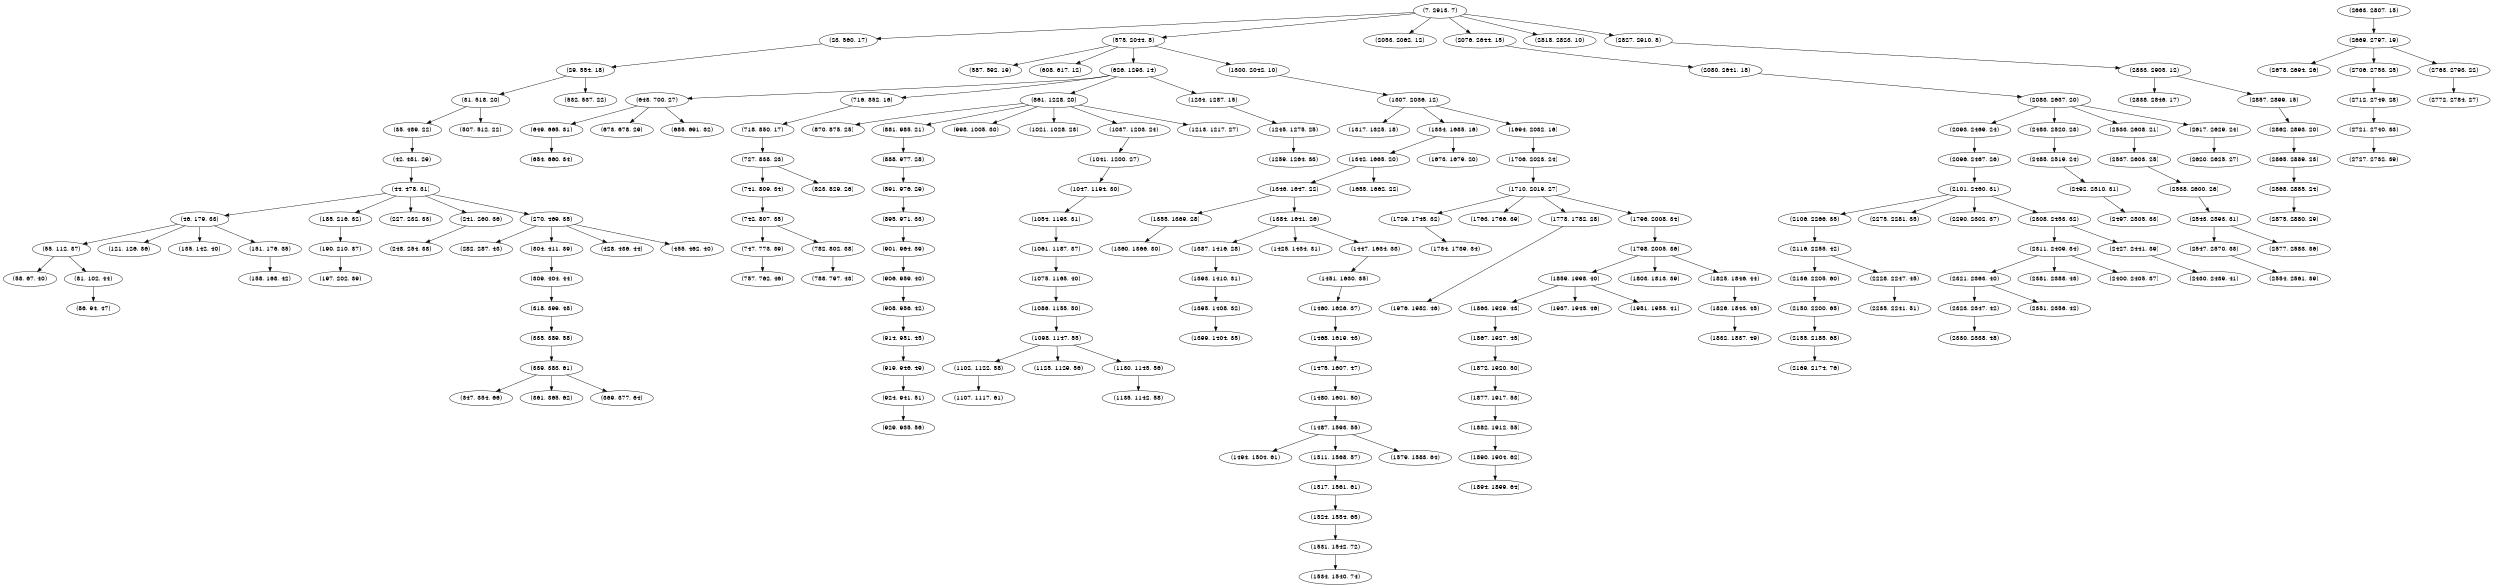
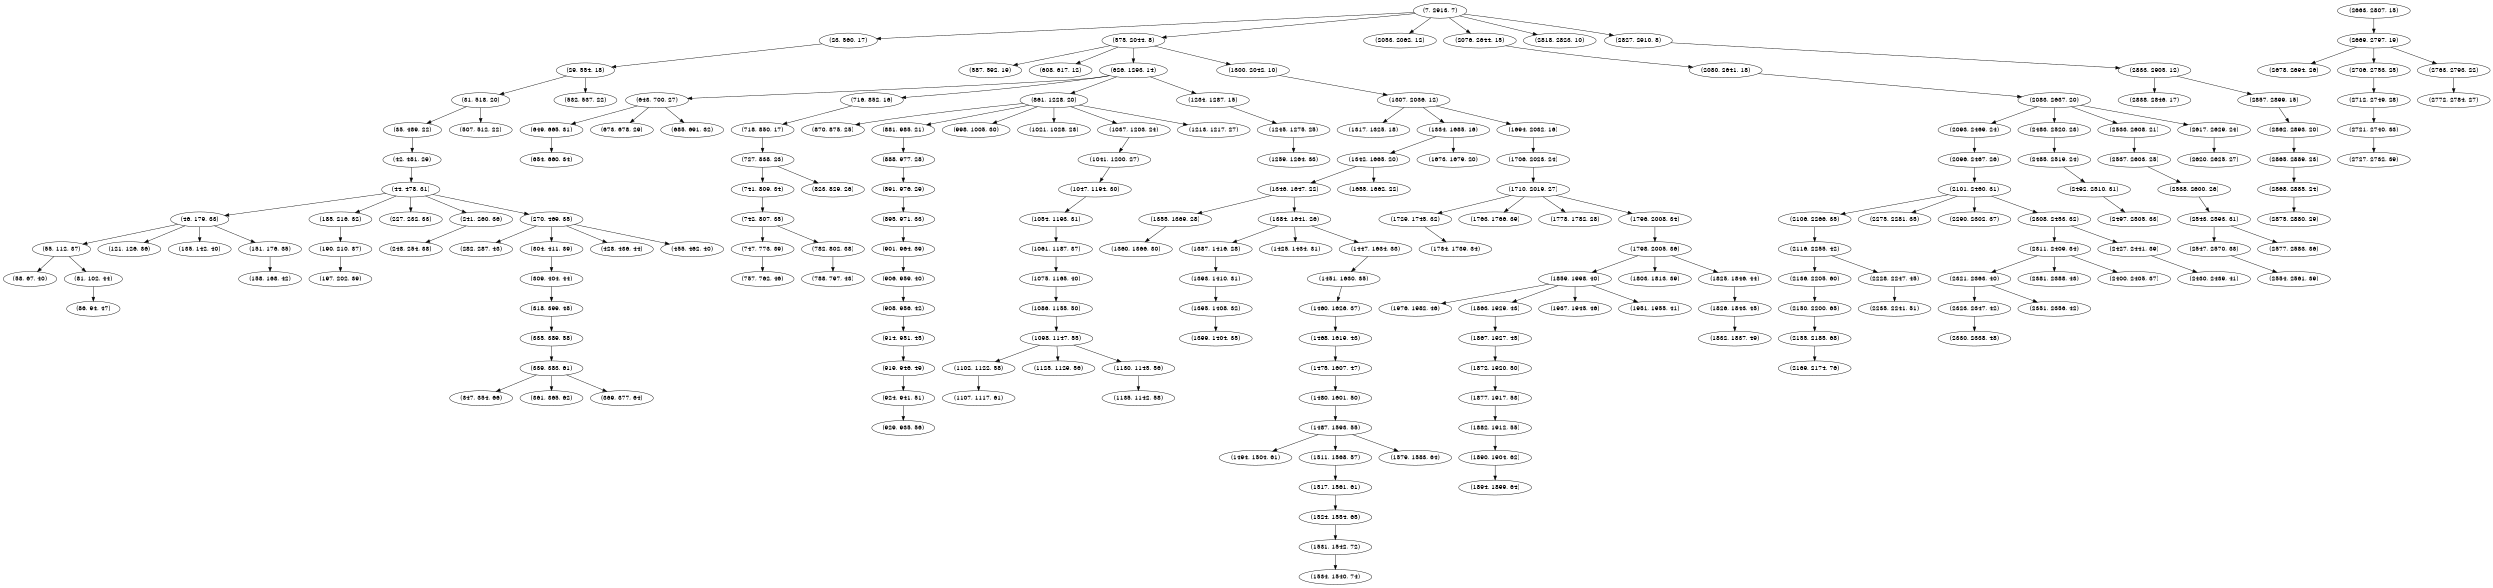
(1497, 263) -> (1497, 293)
